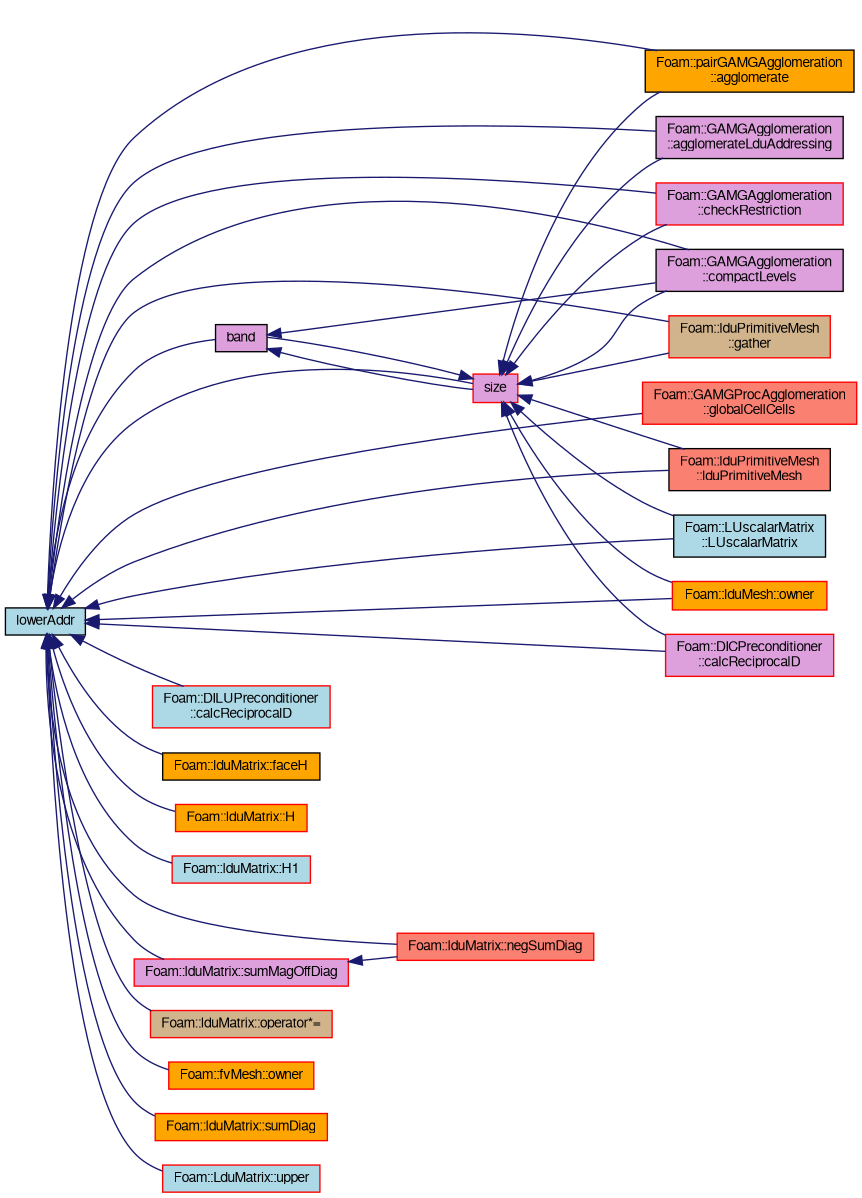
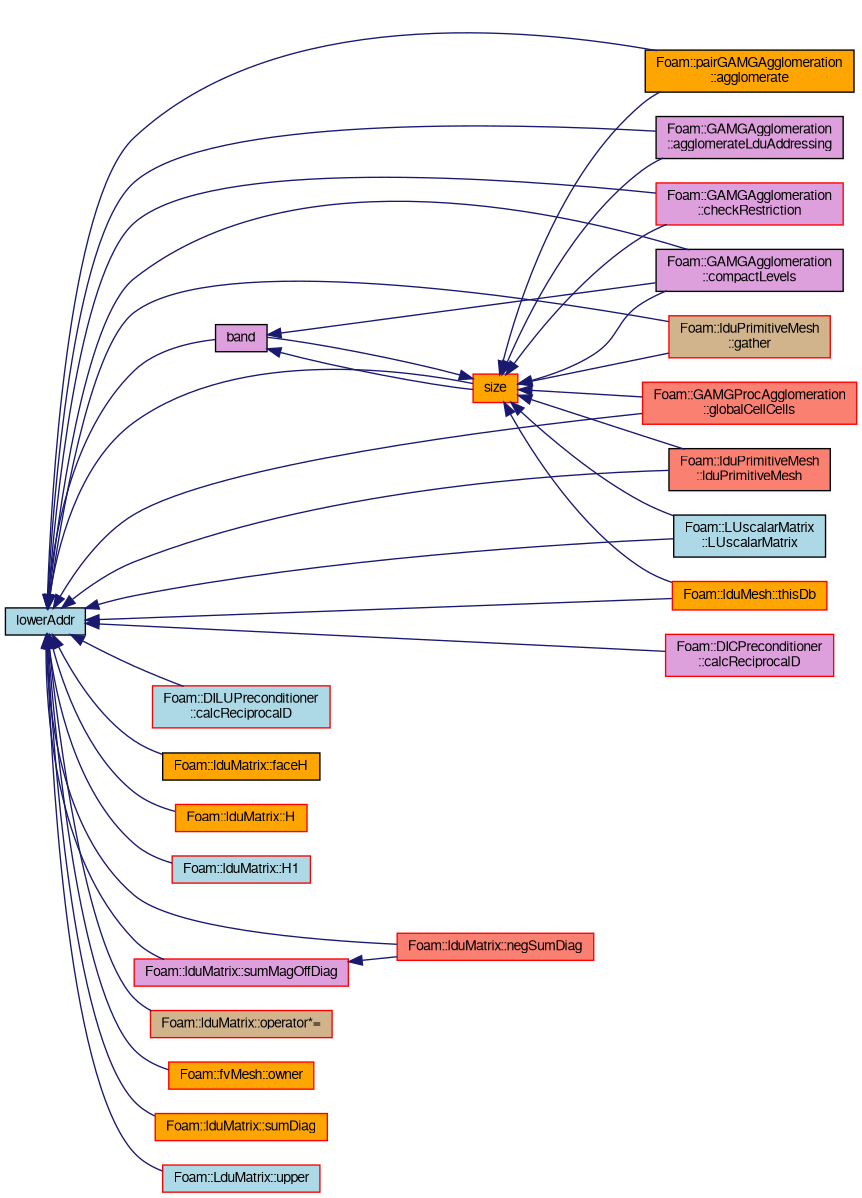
(495, 388) -> (495, 388)
(565, 532) -> (587, 394)
(750, 596) -> (750, 596)
